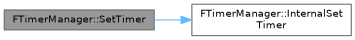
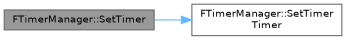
(272, 20) -> (267, 20)
